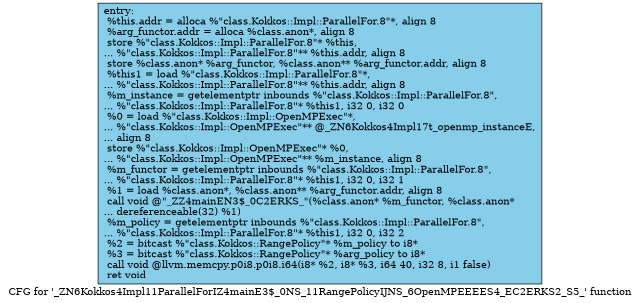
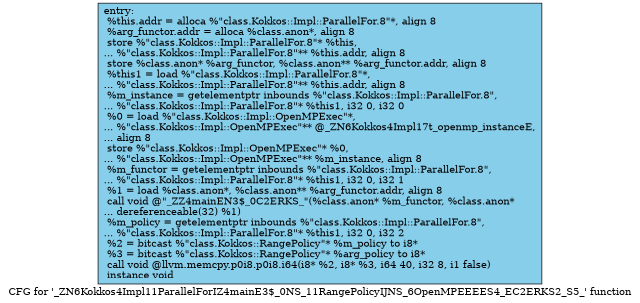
(125, 276) -> (139, 276)
